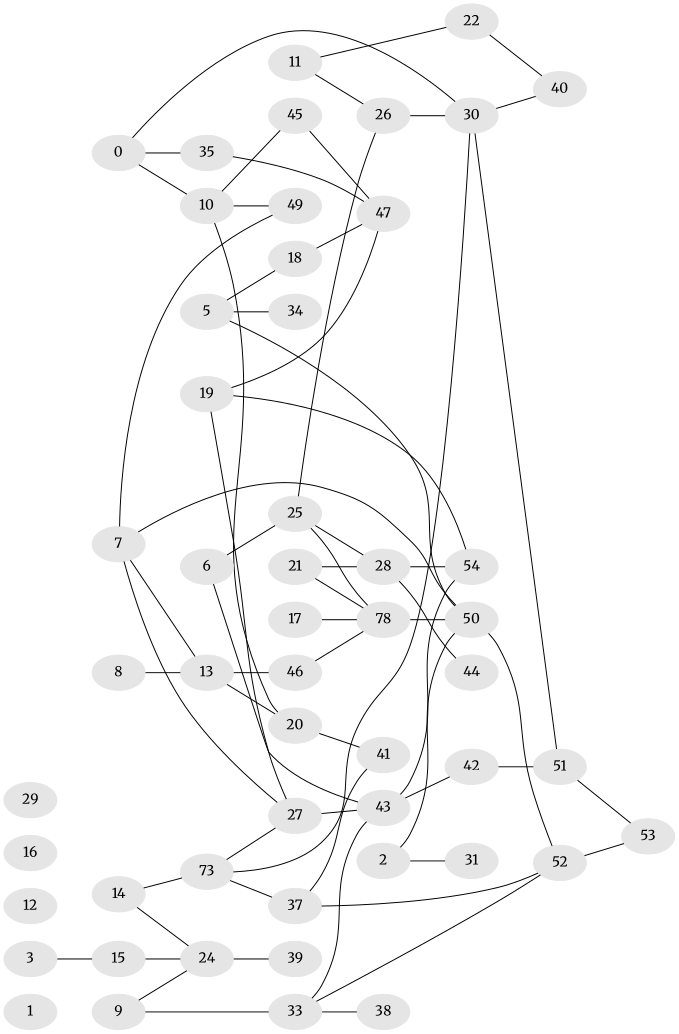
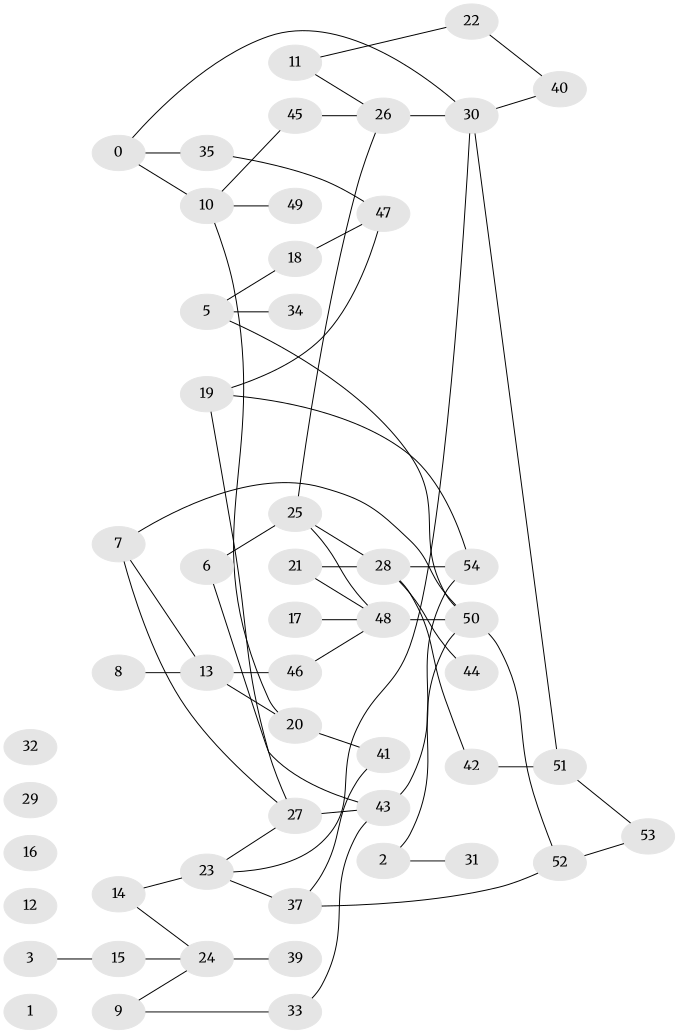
(339, 165) -> (339, 116)
(150, 345) -> none
(383, 620) -> (383, 620)
none -> (30, 747)
(433, 785) -> (439, 681)
(207, 872) -> (207, 872)
(430, 940) -> none
(383, 1012) -> none
